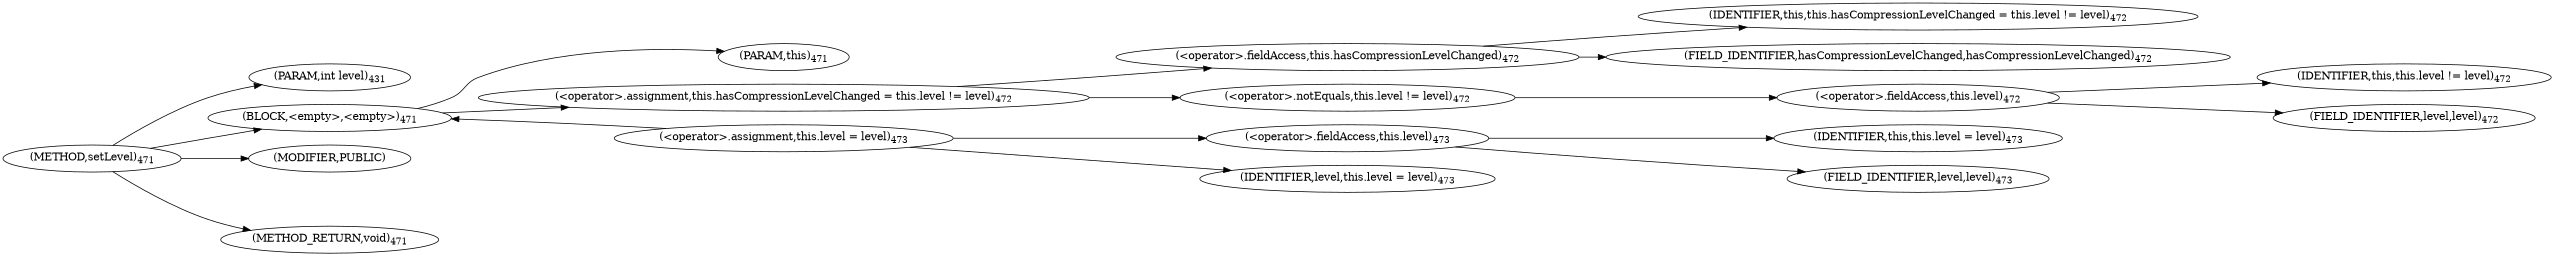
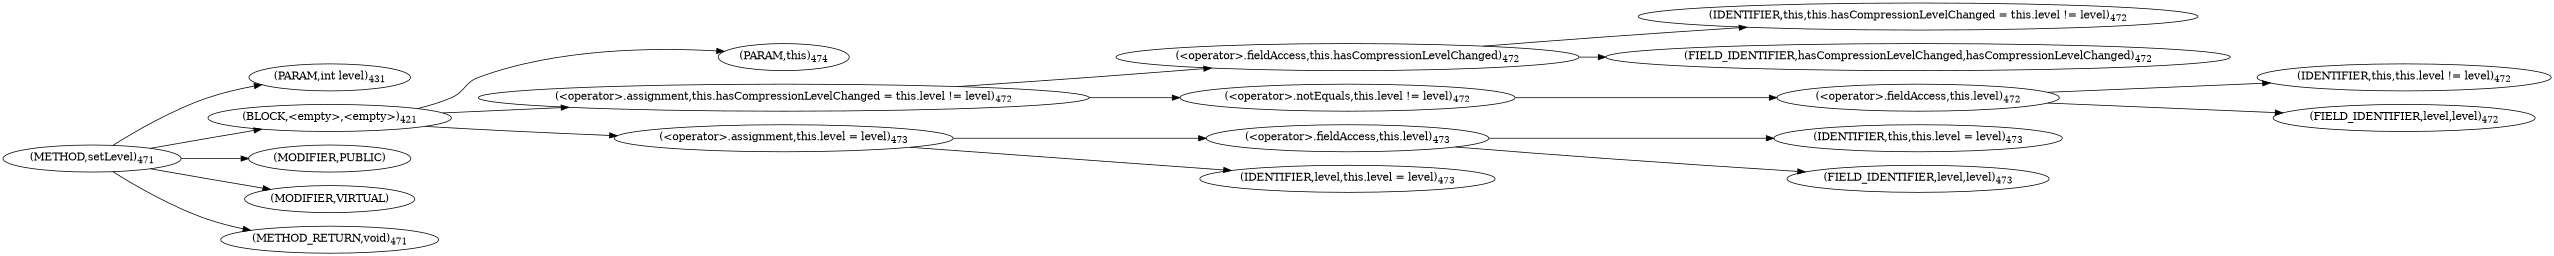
(819, 56) -> (819, 56)
(409, 117) -> (409, 117)
(563, 123) -> (517, 131)
none -> (330, 199)
